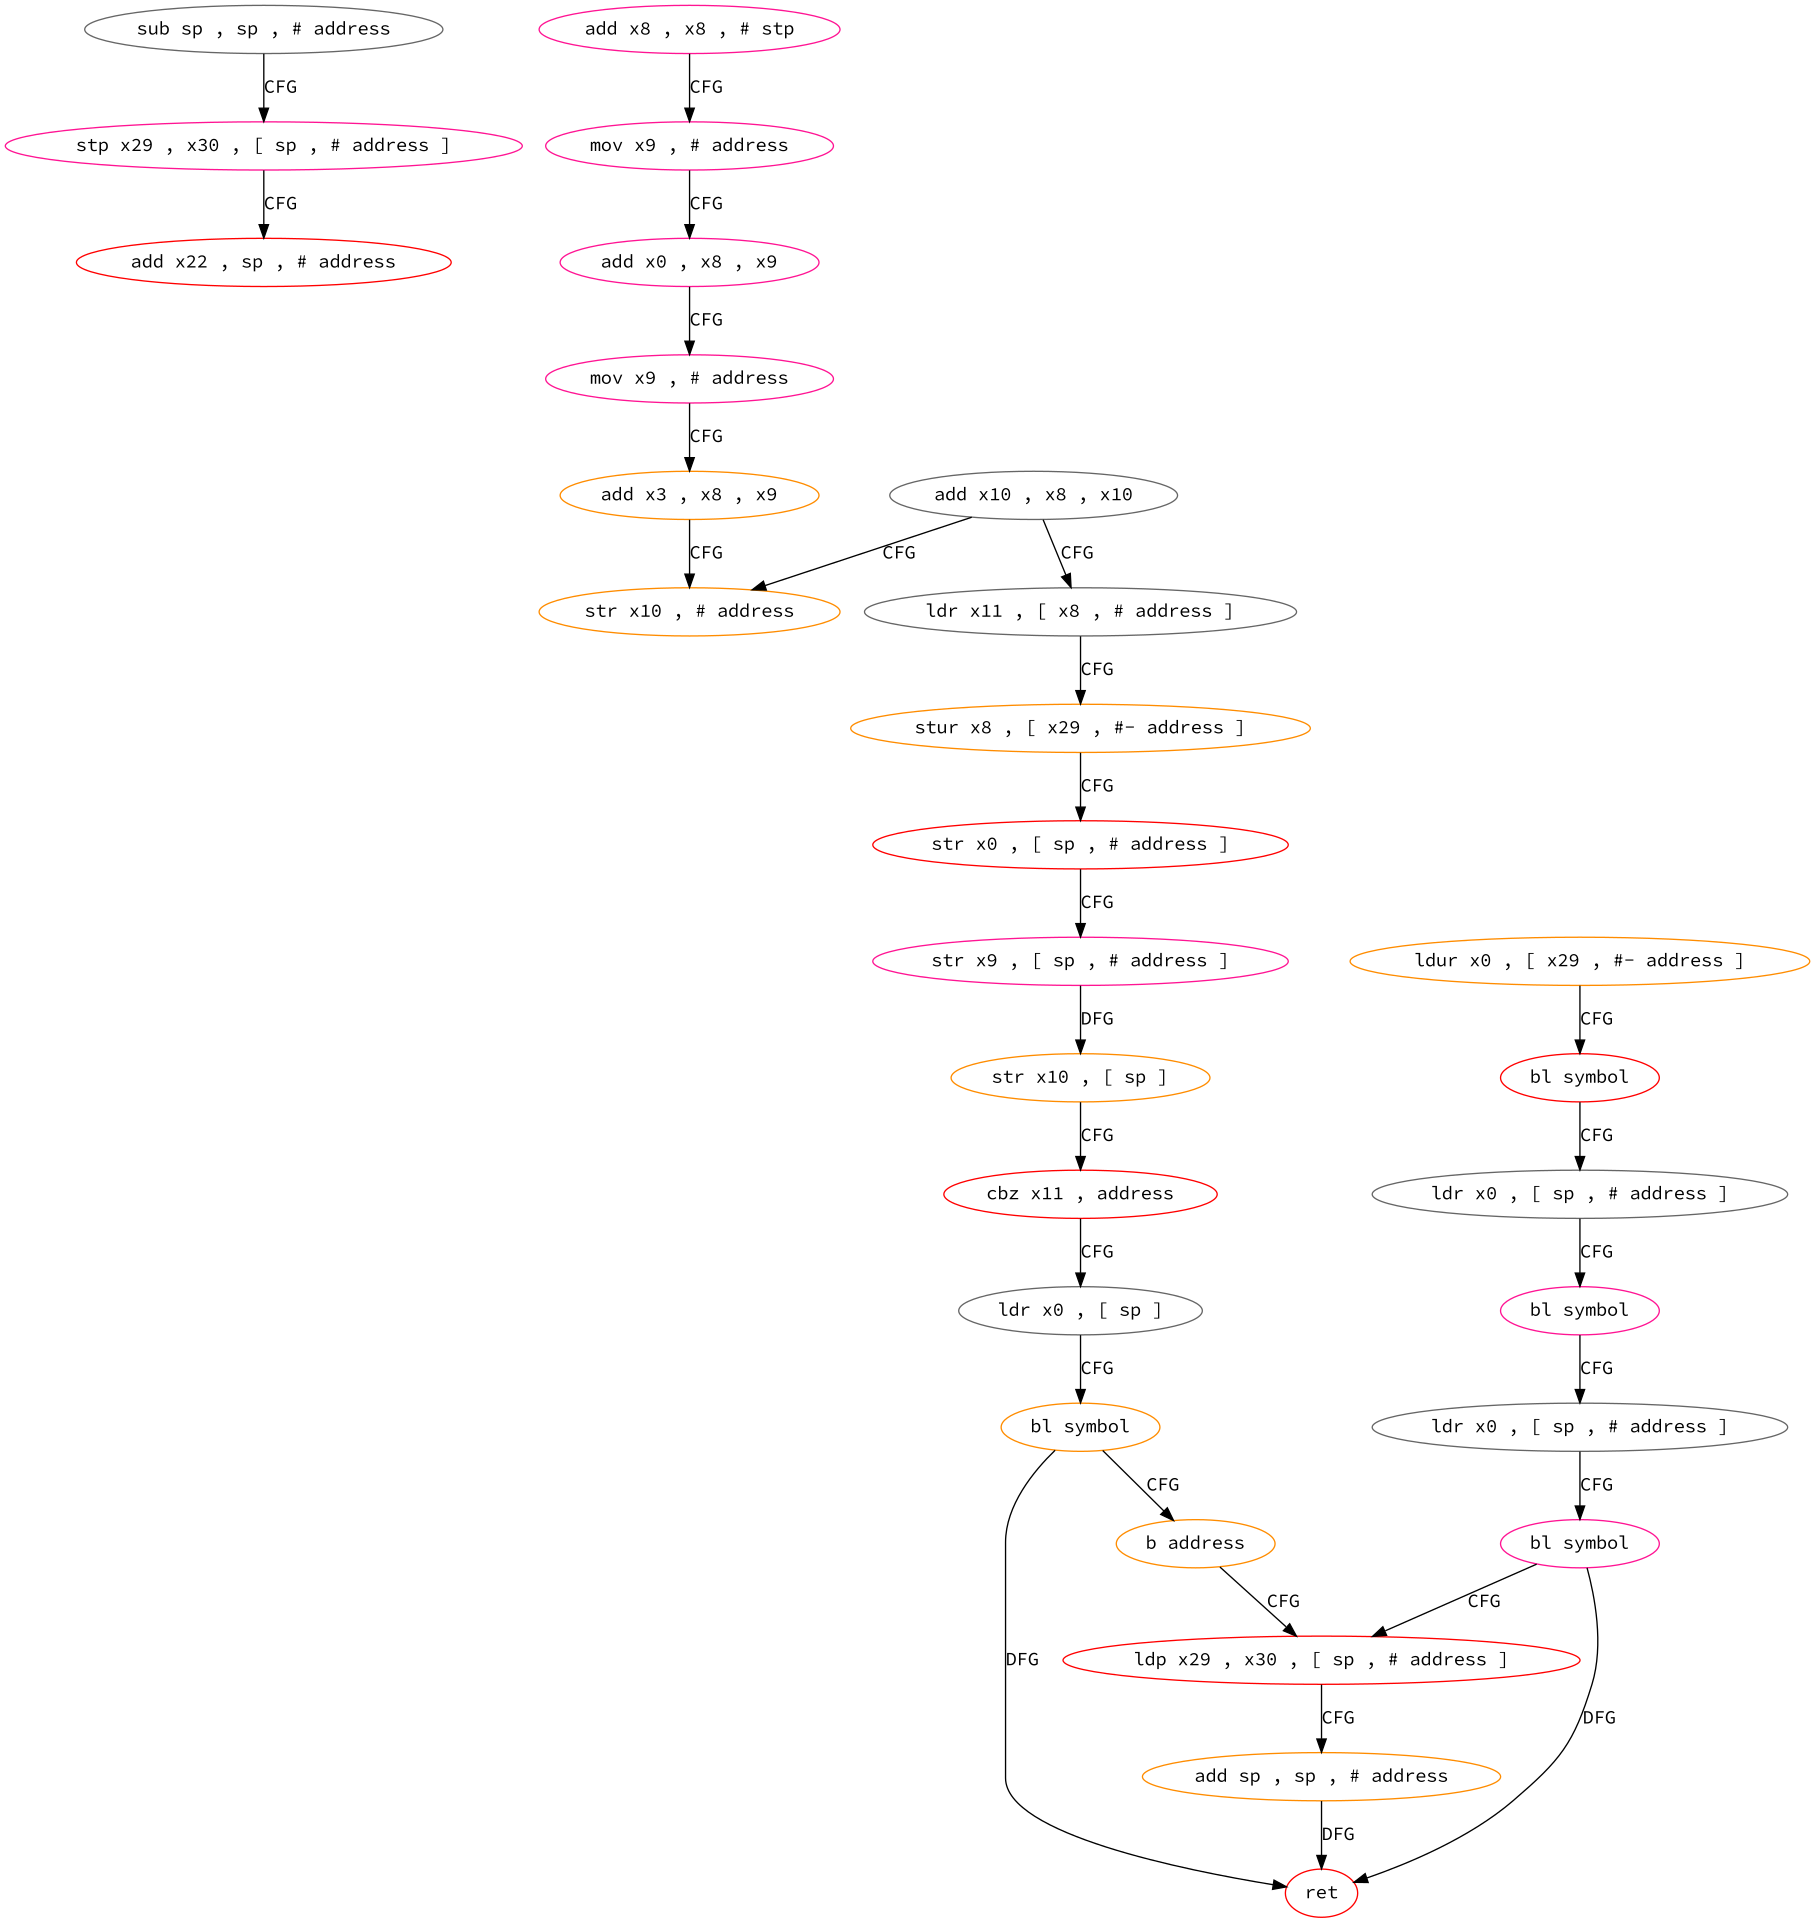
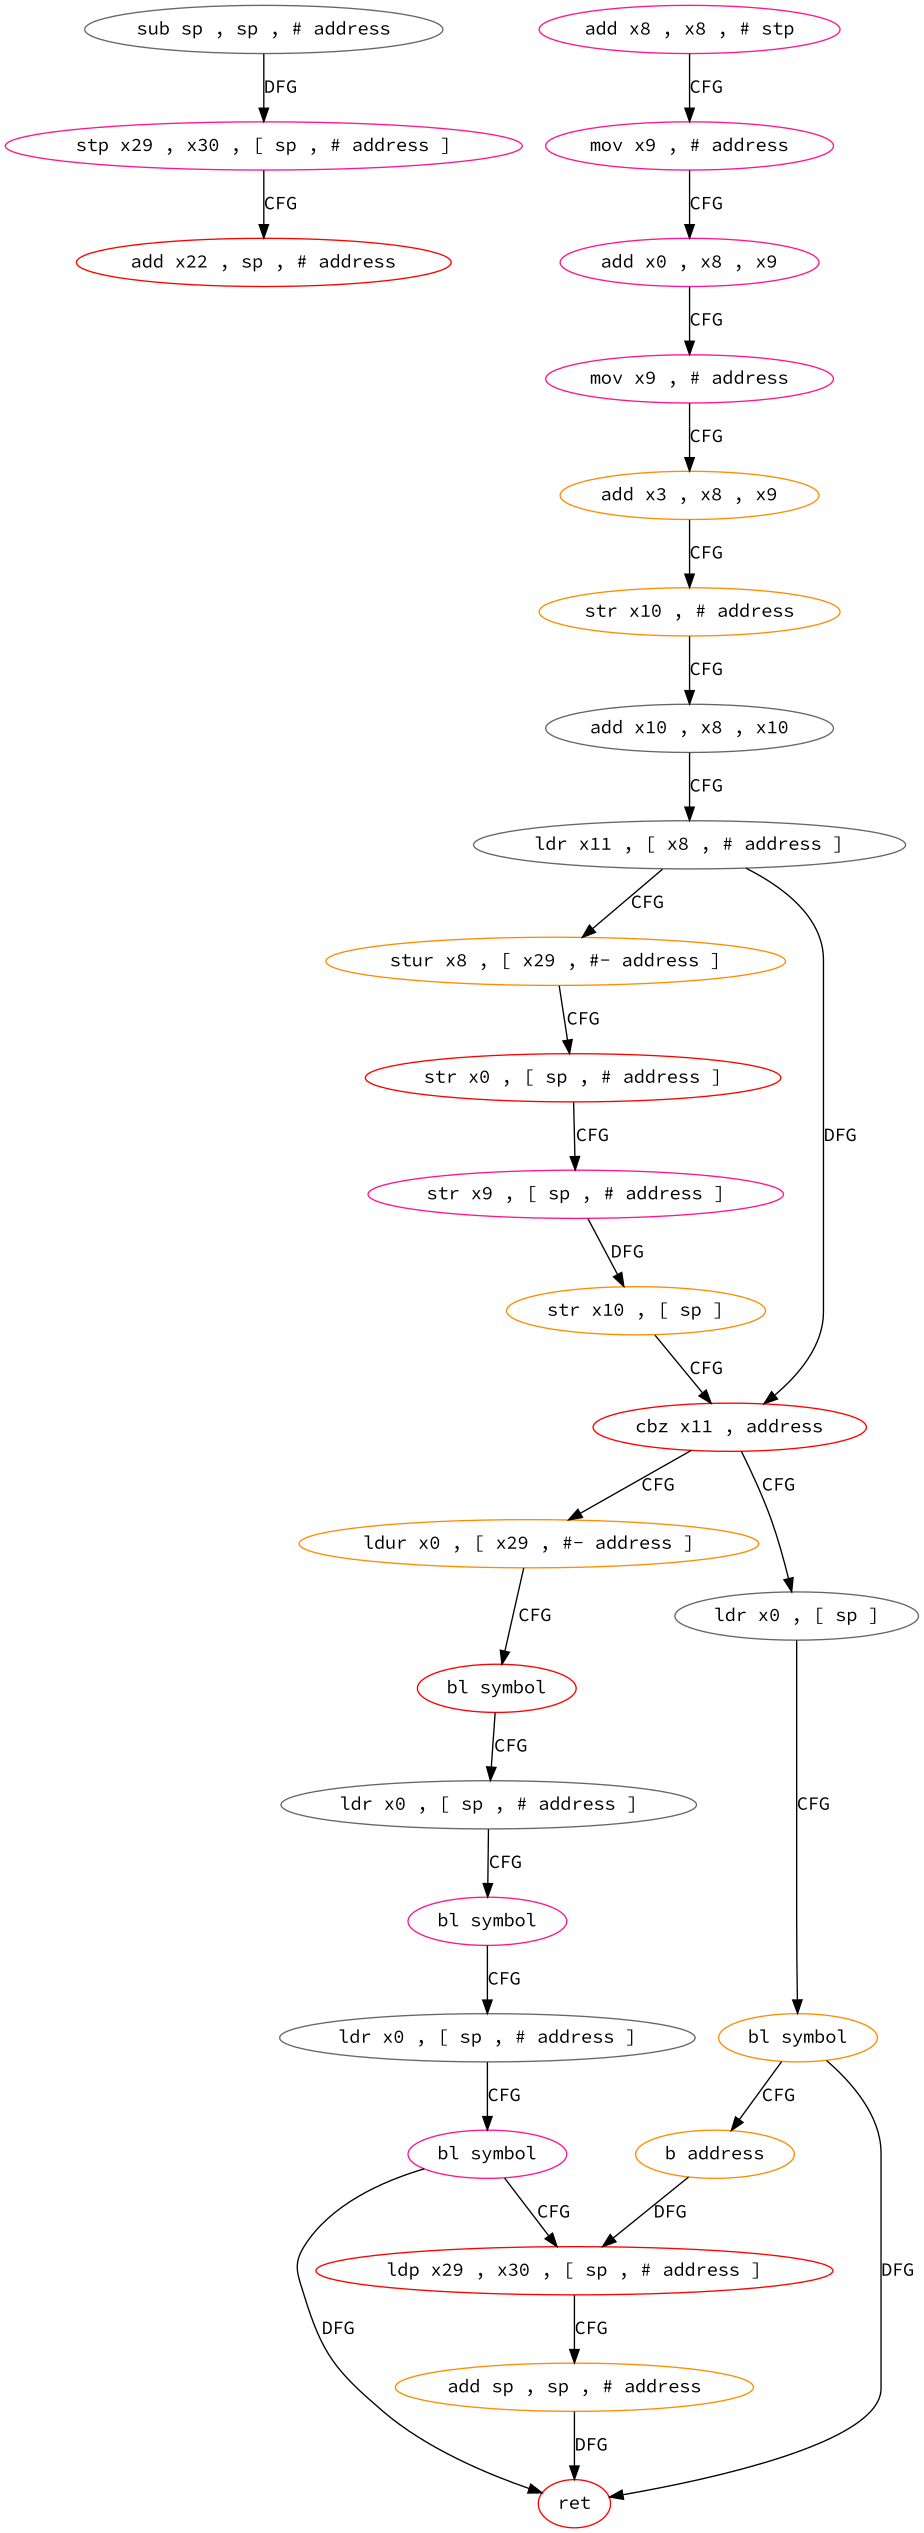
(281, 88) -> (281, 88)
(868, 551) -> (690, 663)
none -> (823, 1122)
none -> (636, 1482)
(1283, 1602) -> (670, 2213)
